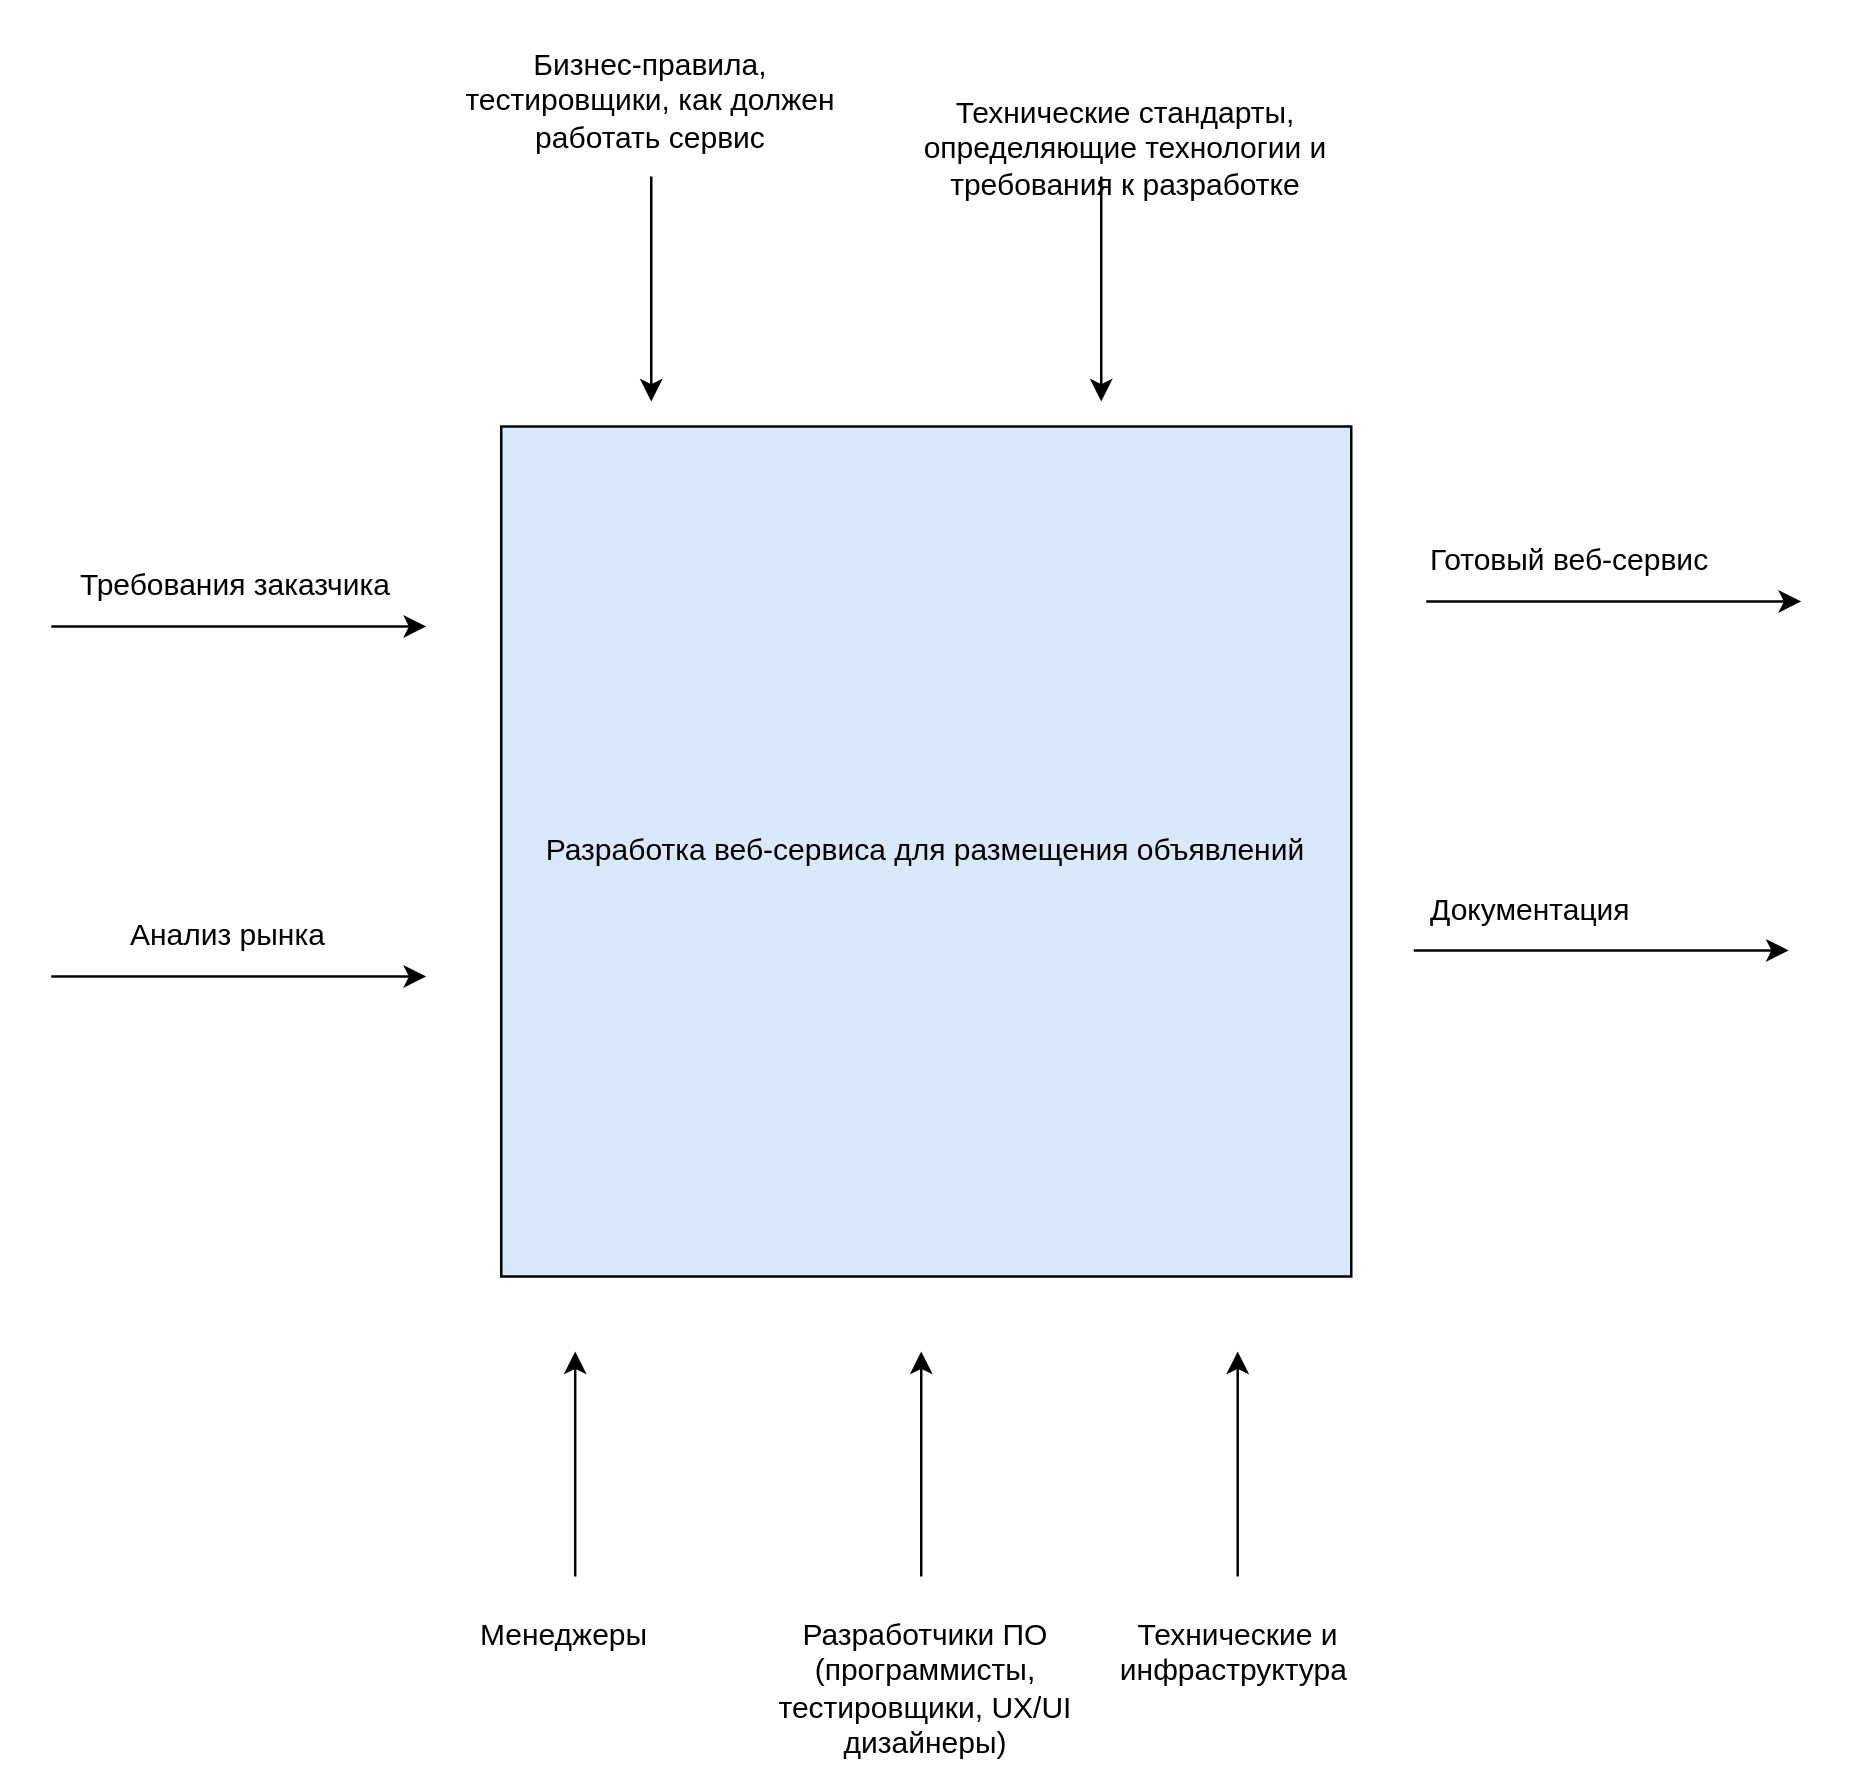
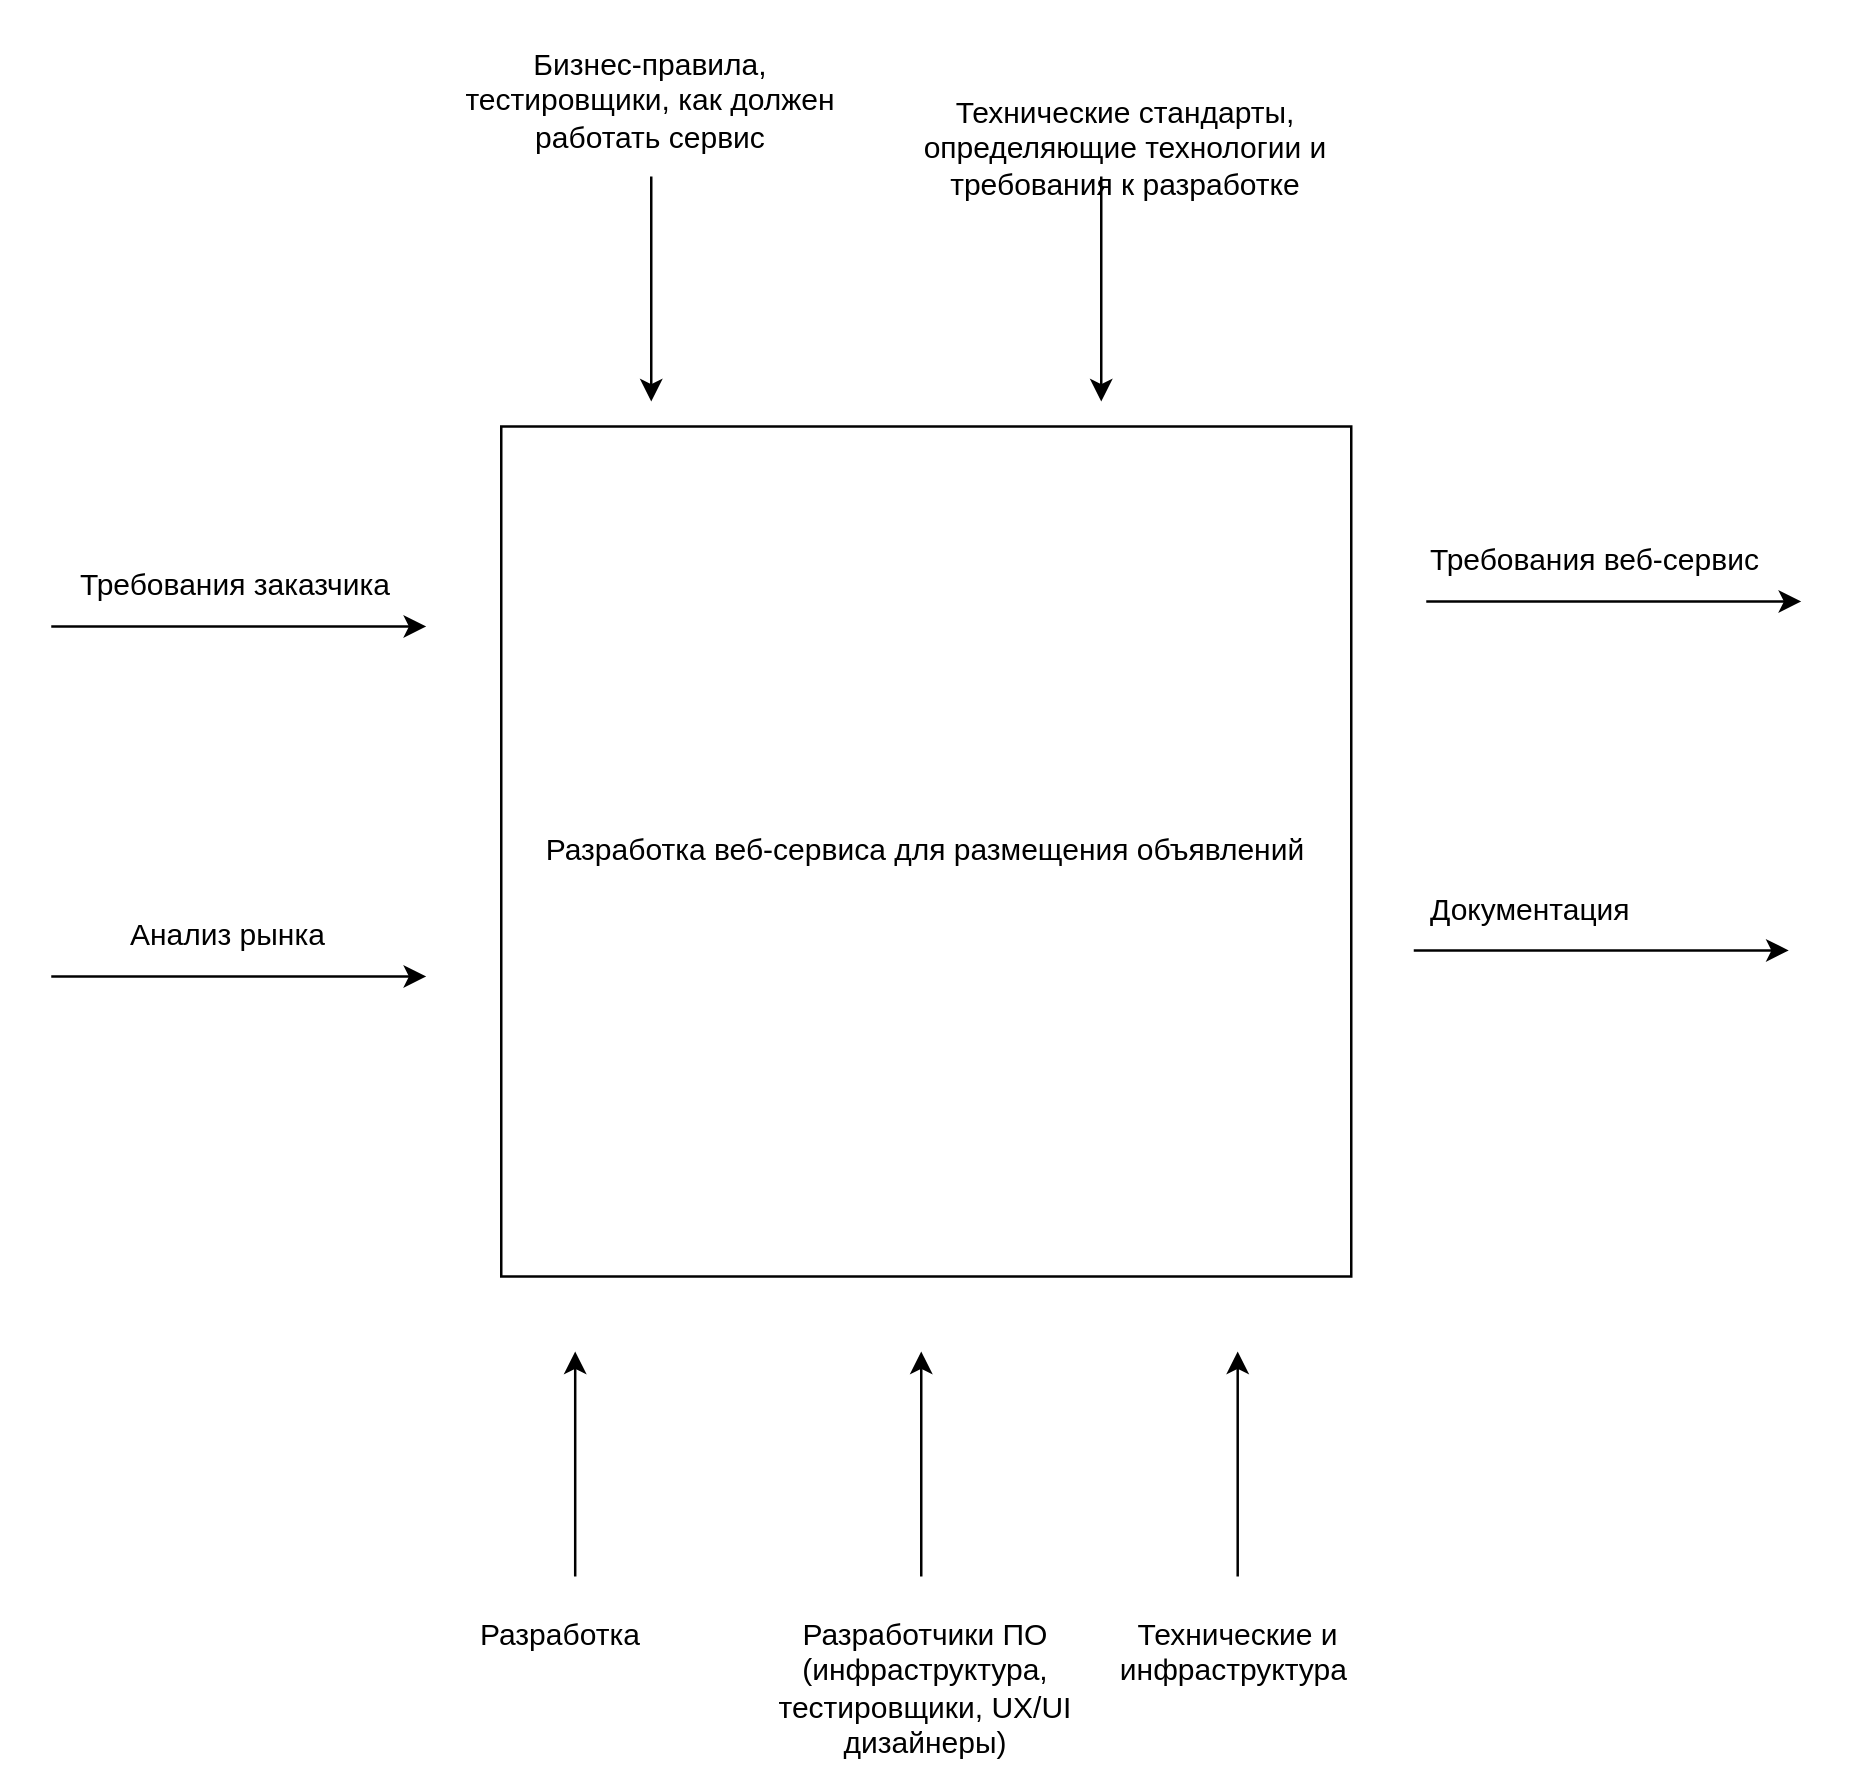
(1579, 562) -> (1604, 580)
(926, 851) -> (926, 851)
(557, 1637) -> (565, 1637)
(926, 1691) -> (926, 1691)
